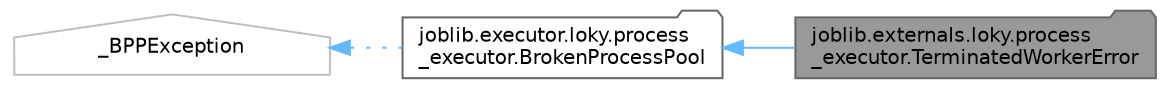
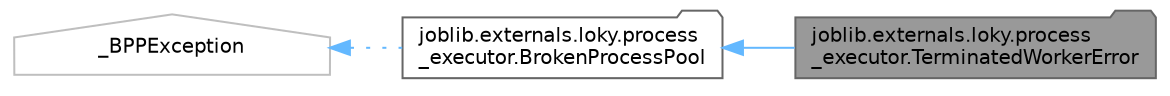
(563, 48) -> (563, 48)
